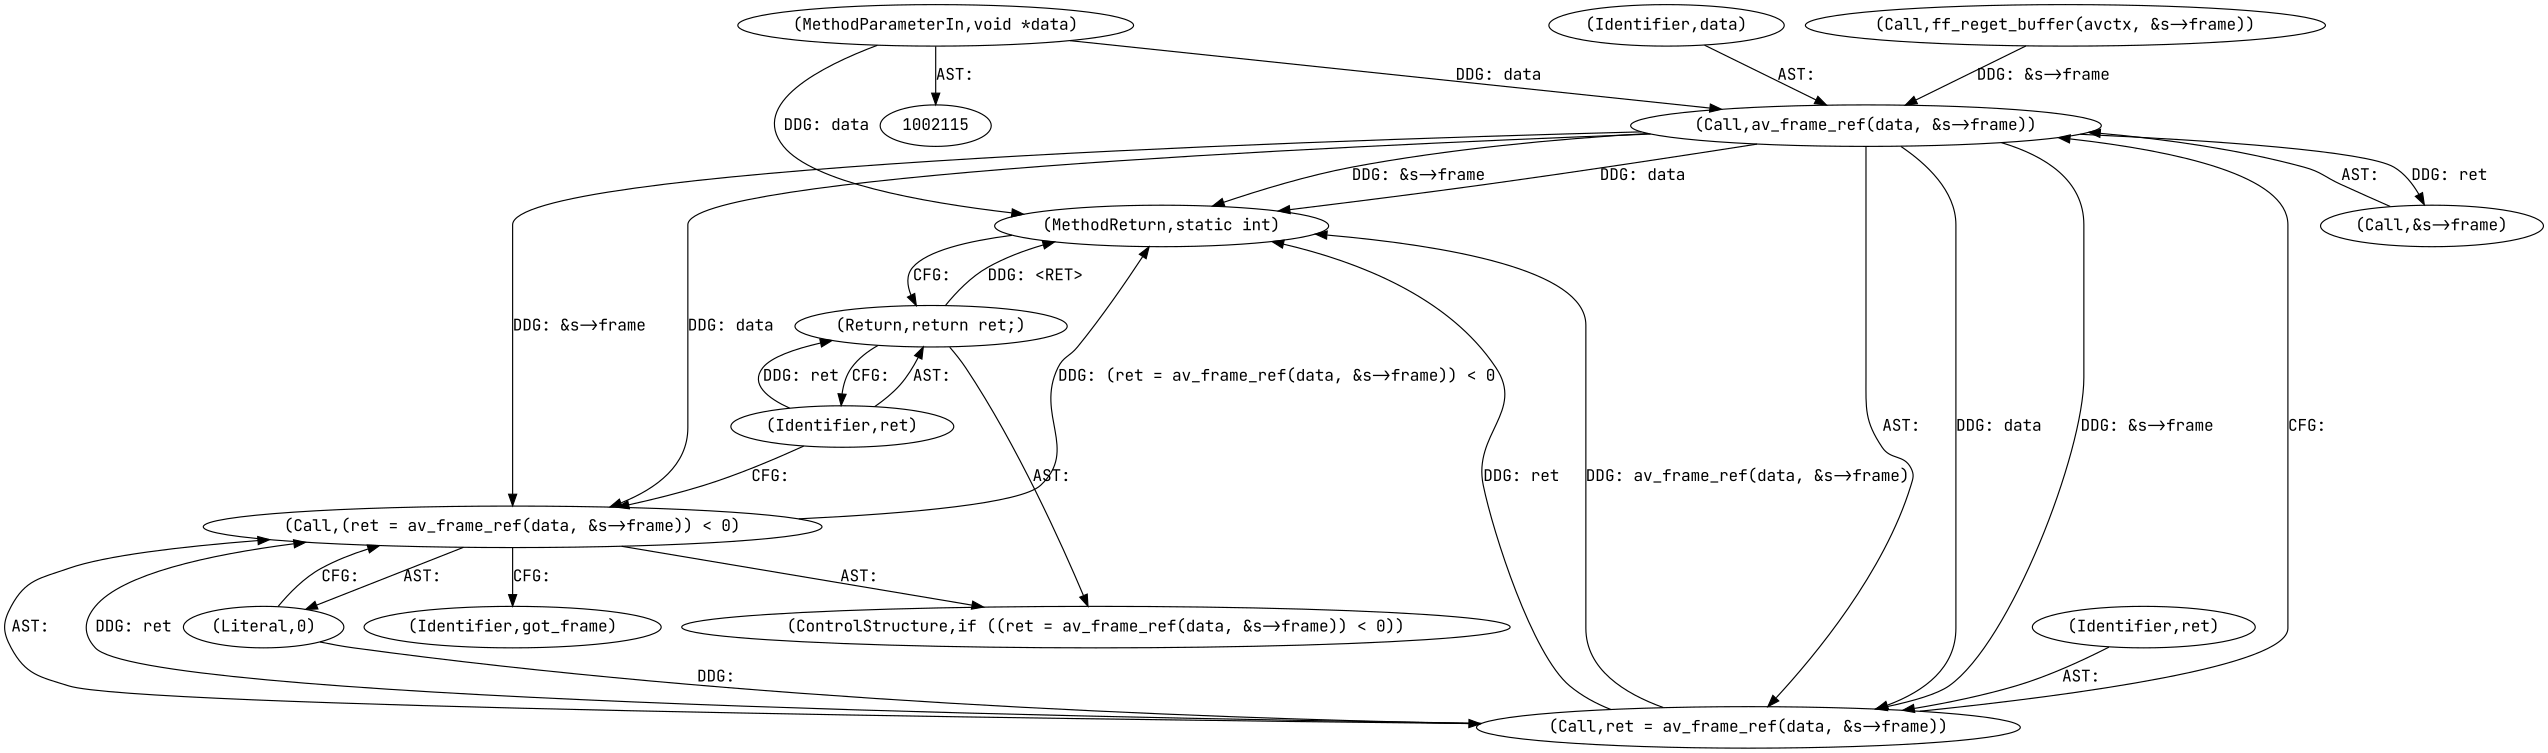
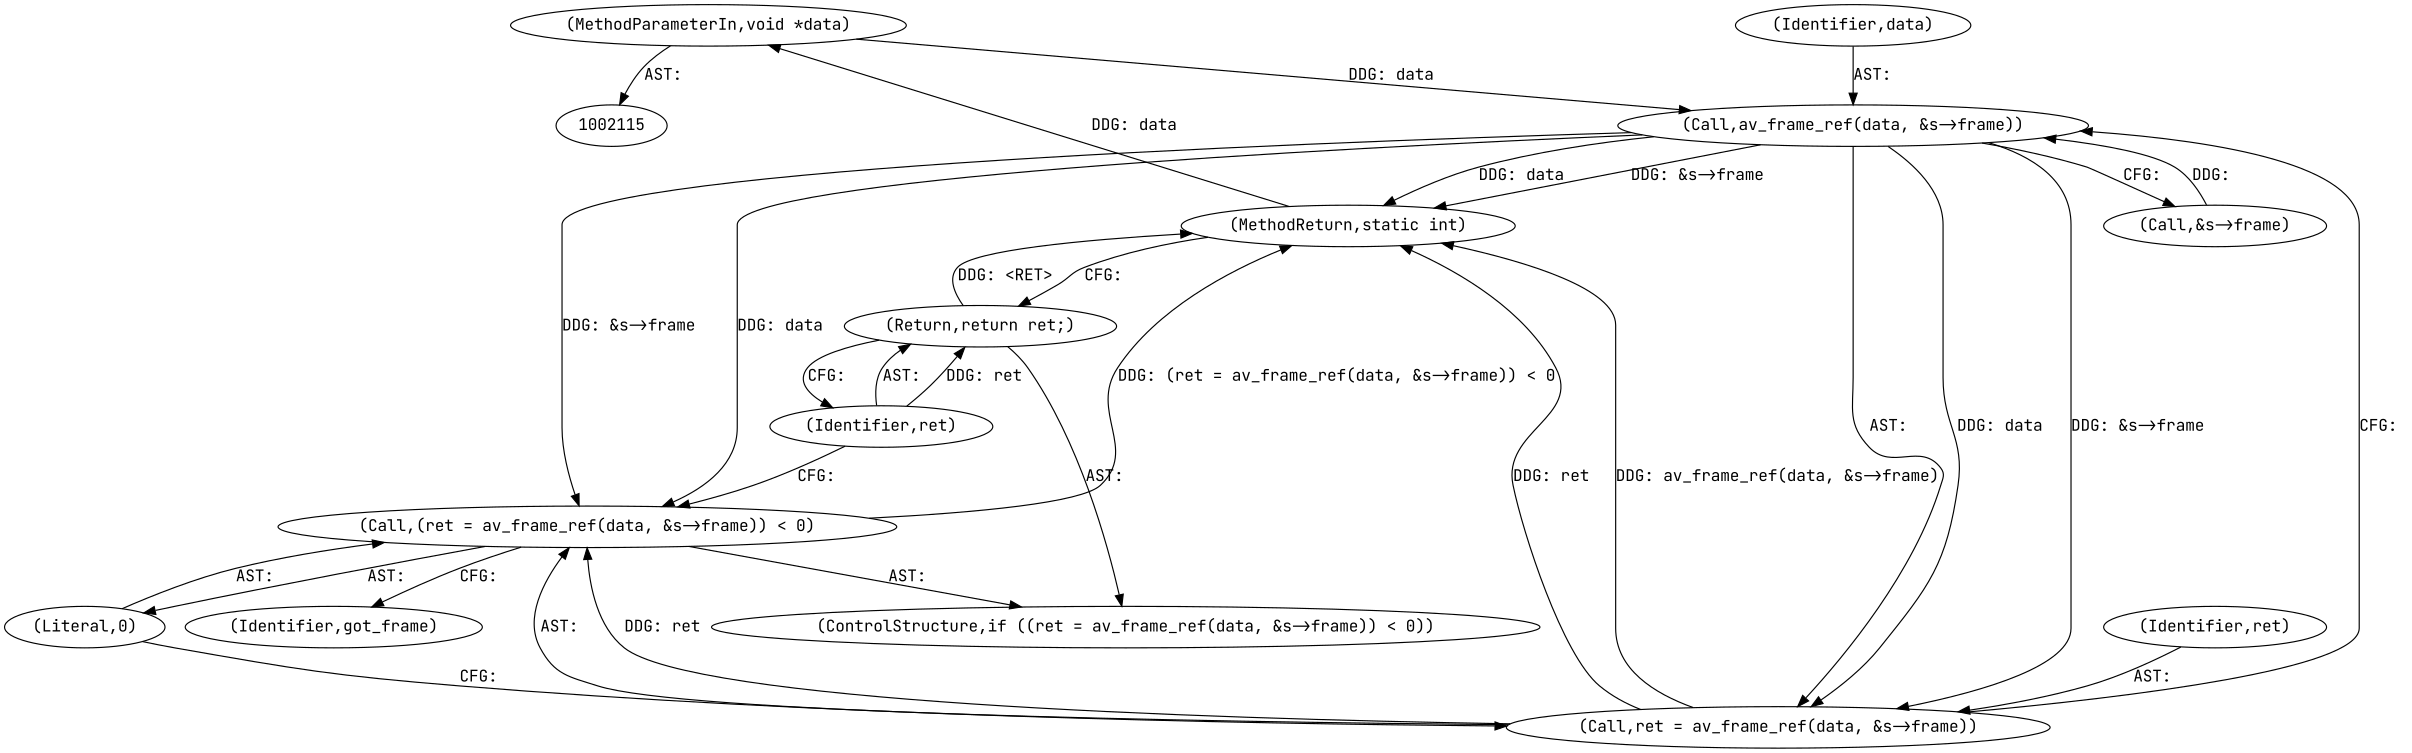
(2065, 25) -> none
(799, 160) -> (1034, 128)
(2365, 176) -> (2216, 176)
(2450, 176) -> (2147, 176)
(345, 577) -> (260, 577)
(721, 677) -> (484, 677)
